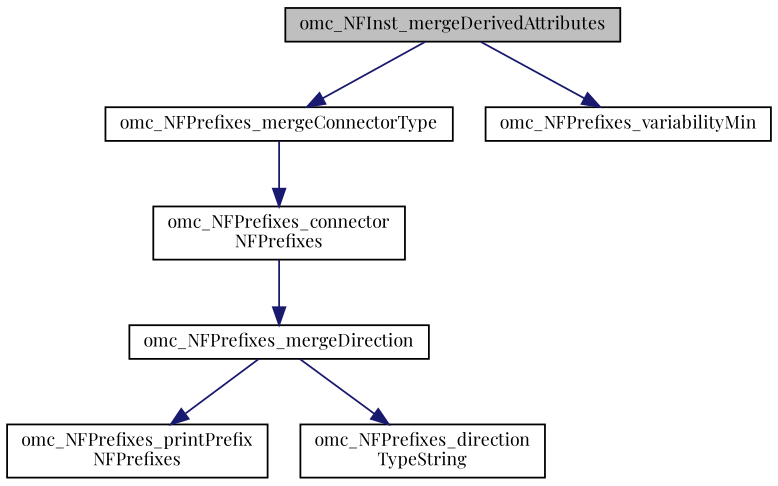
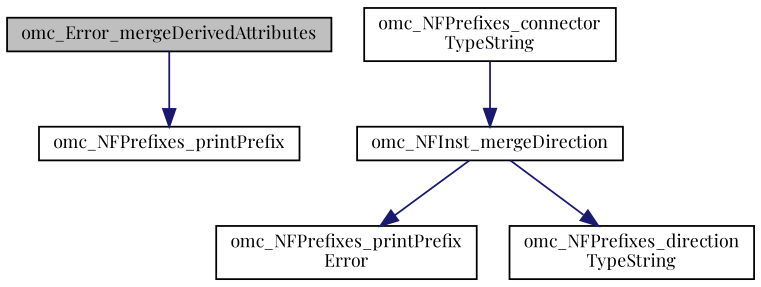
(453, 25) -> (169, 35)
(279, 124) -> none
(628, 124) -> (169, 144)
(279, 233) -> (490, 35)
(279, 342) -> (490, 144)
(137, 451) -> (346, 253)
